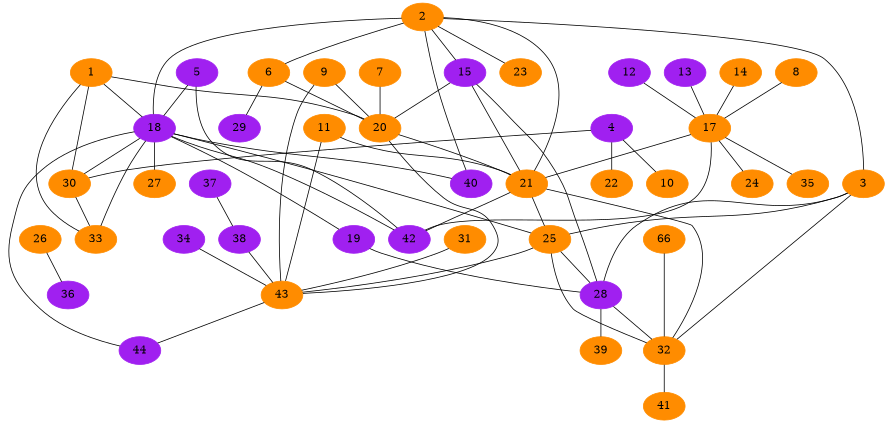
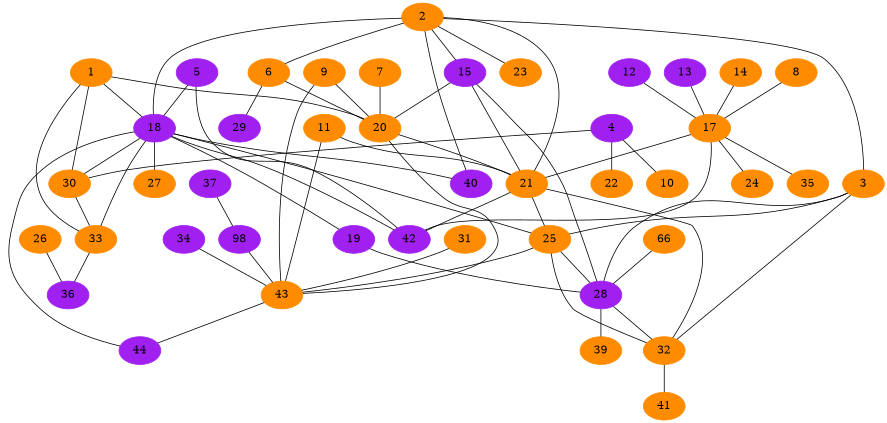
(240, 239) -> (240, 239)
none -> (82, 267)
(664, 295) -> (632, 267)
